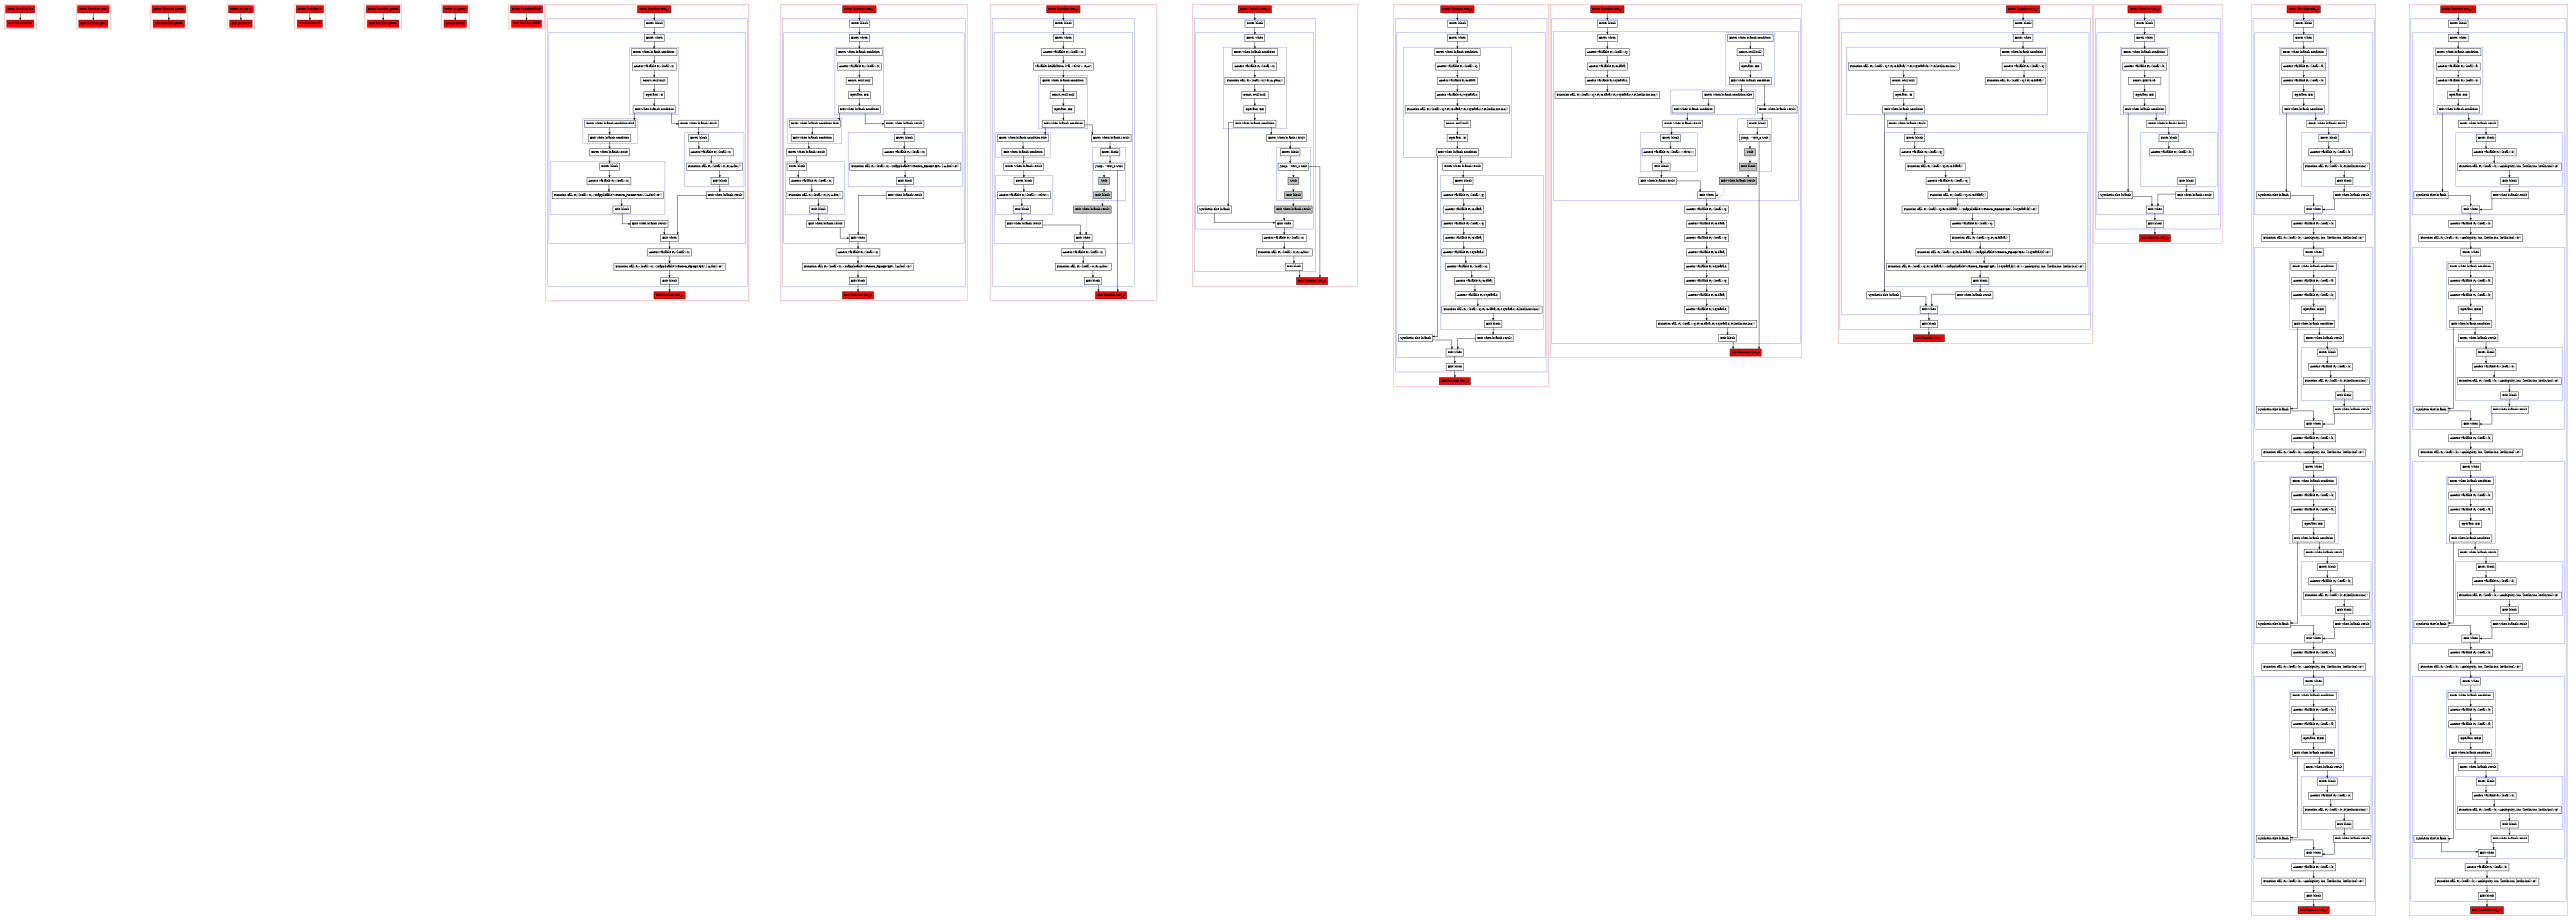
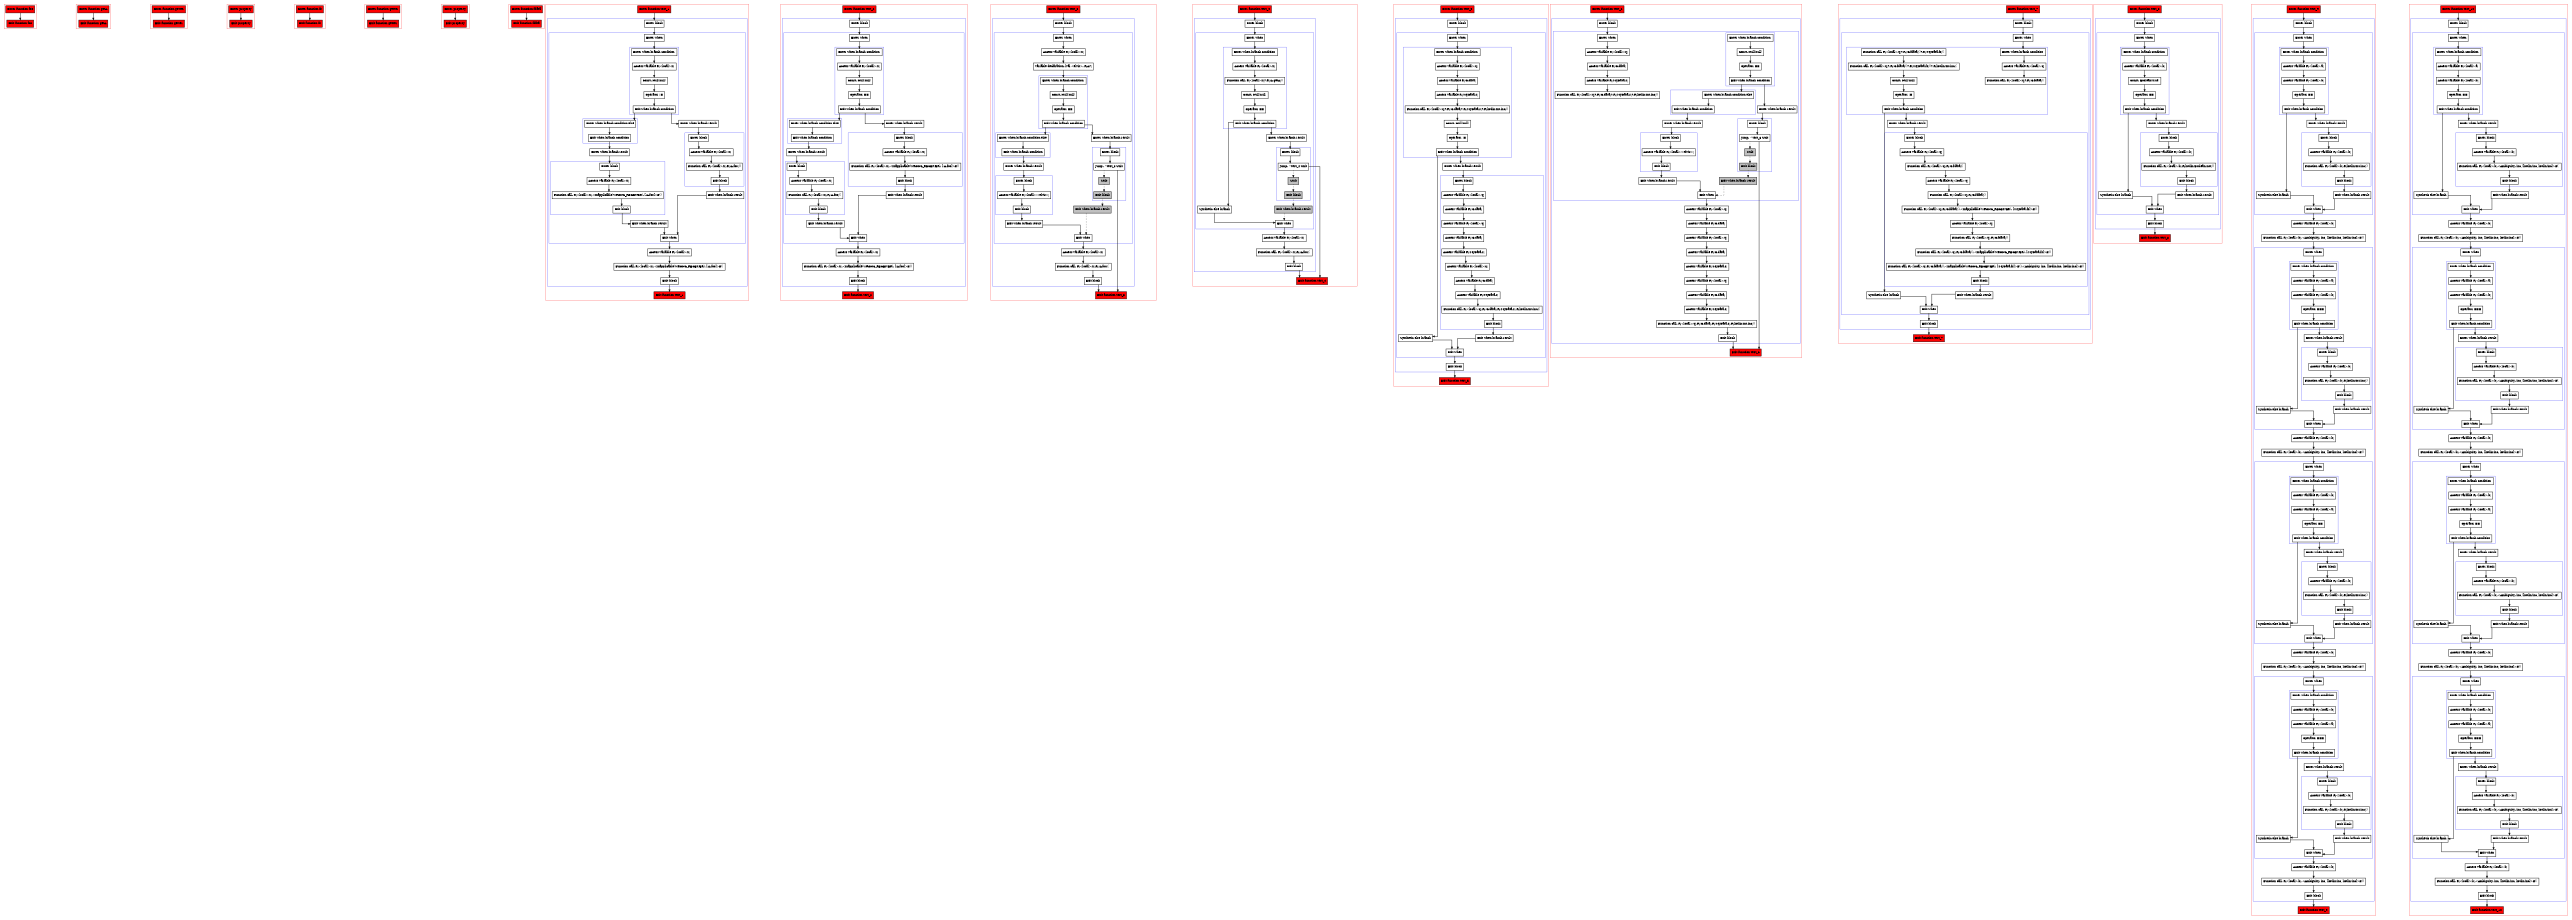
none -> (1904, 52)
(2145, 81) -> (2145, 81)
none -> (2179, 167)
